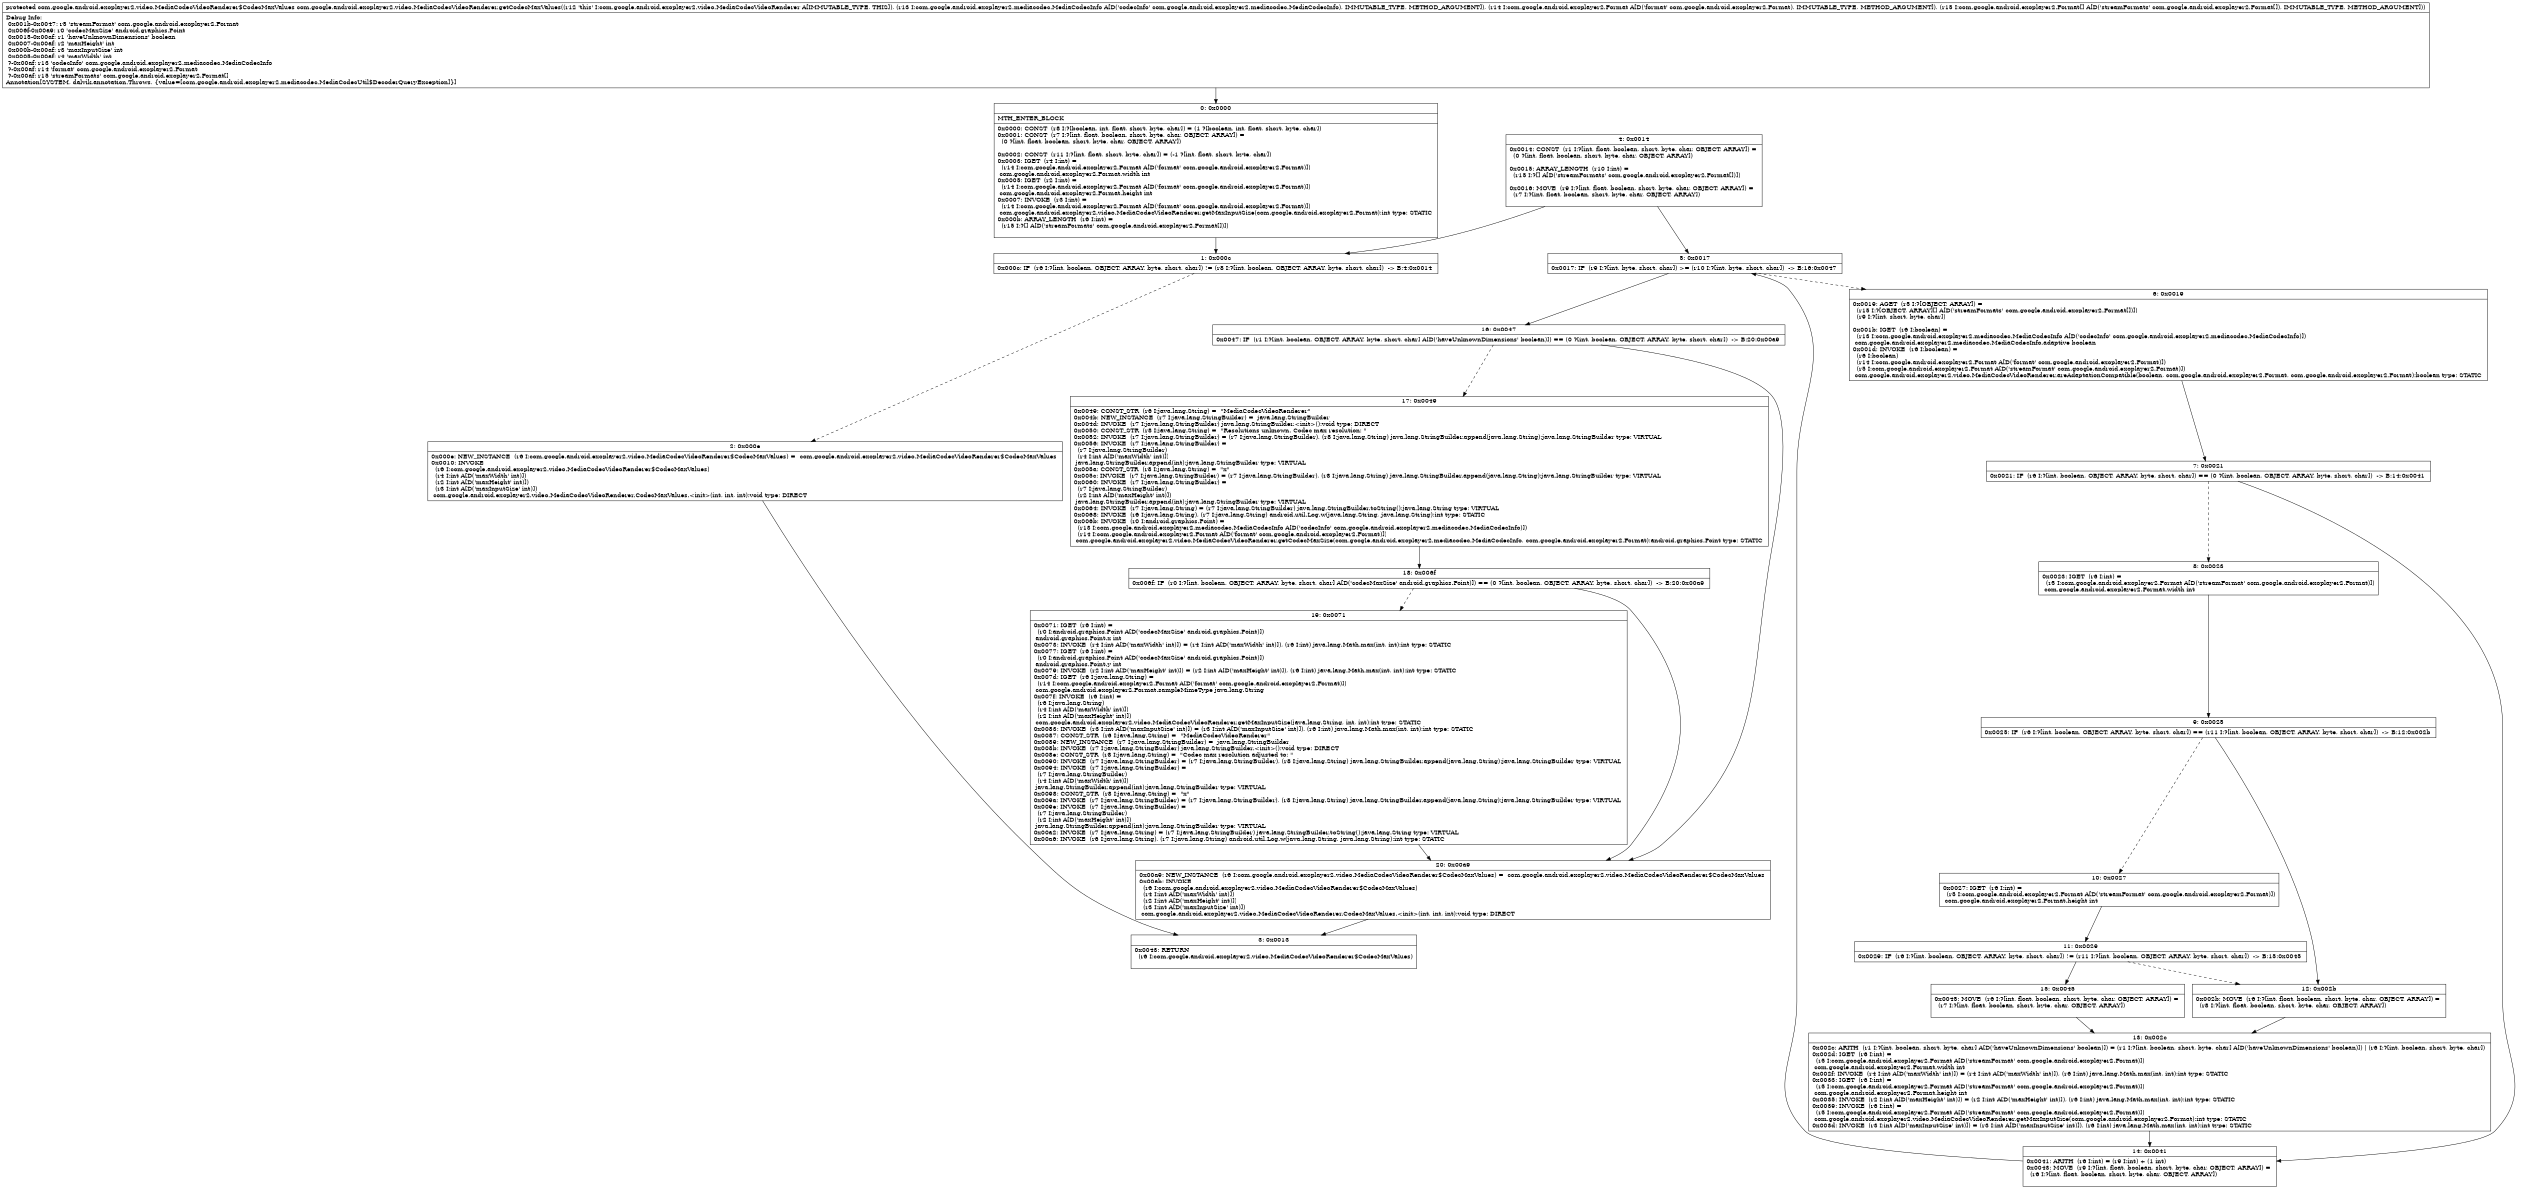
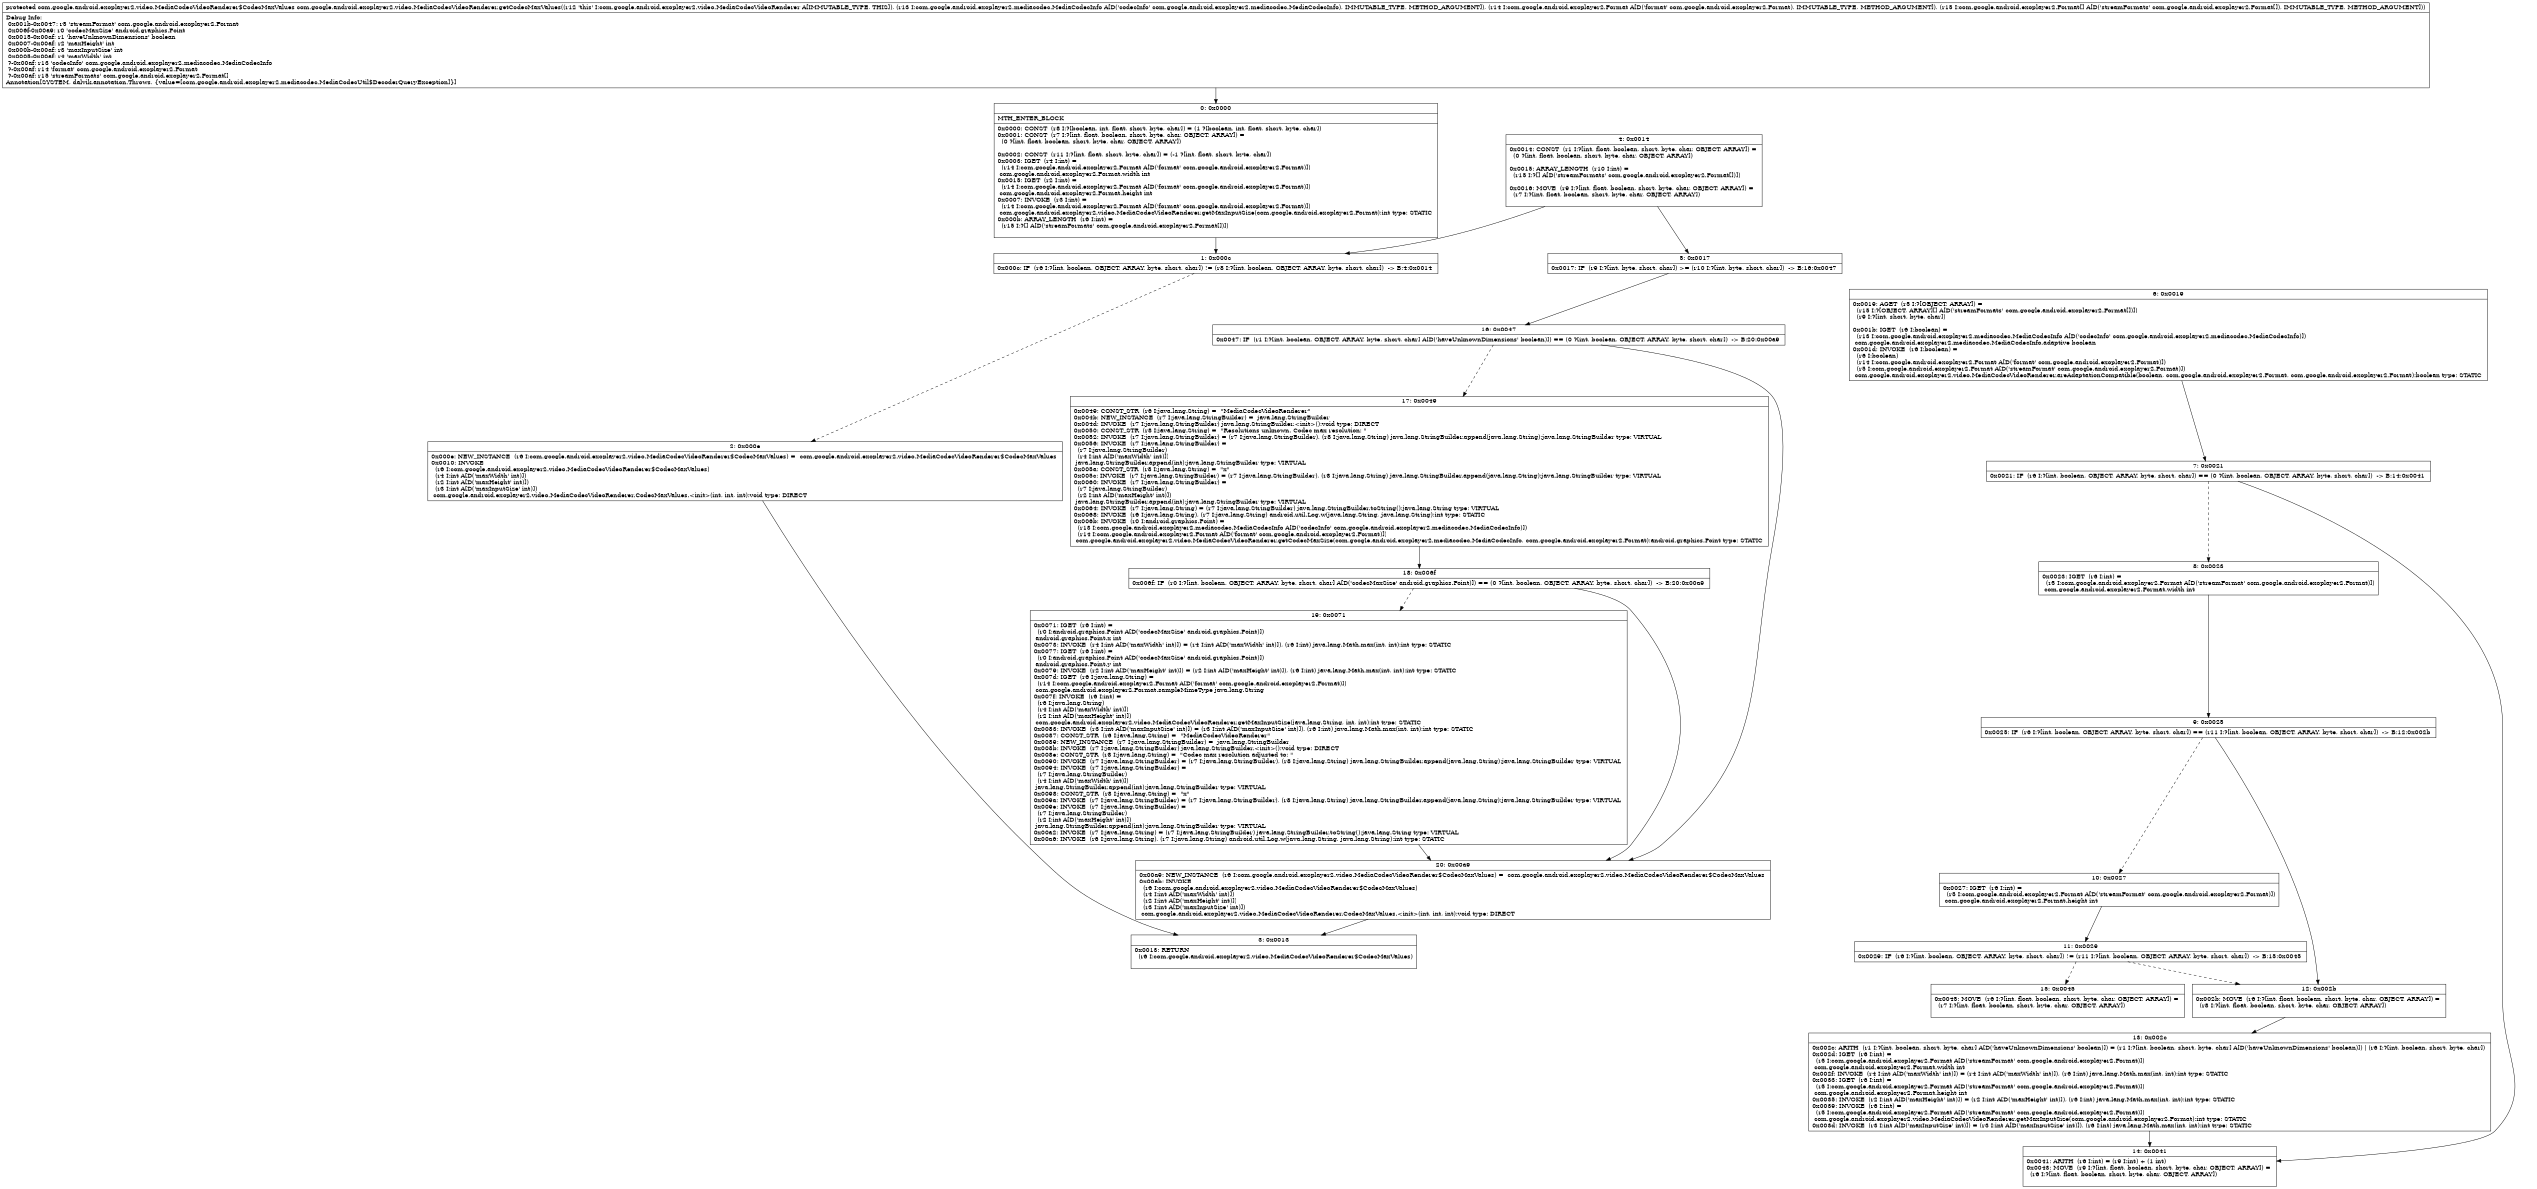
(1038, 181) -> (1038, 181)
(1810, 281) -> none
(1797, 802) -> none
(1164, 950) -> (1164, 950)
(2072, 971) -> (2072, 971)
(2084, 1024) -> none
